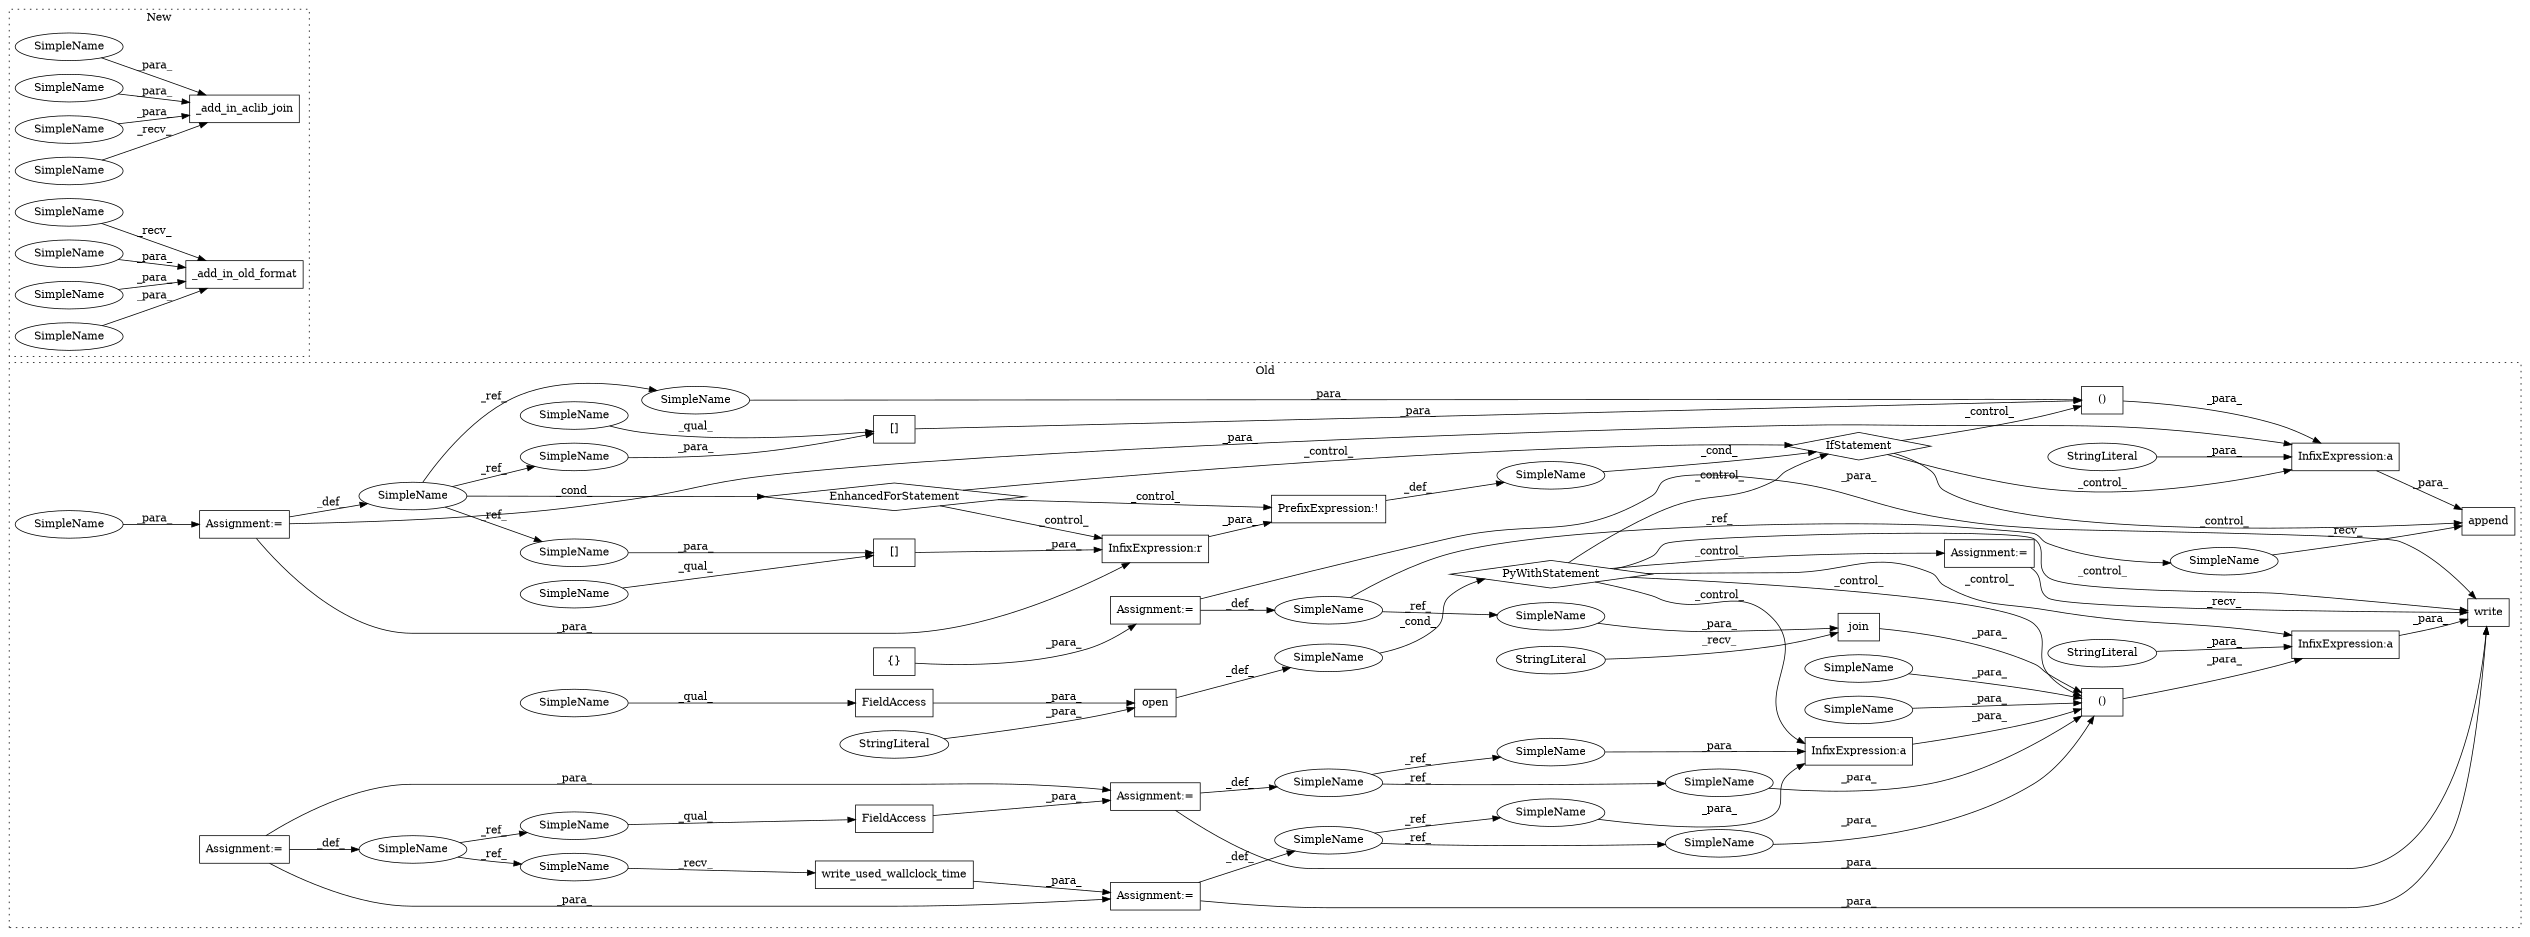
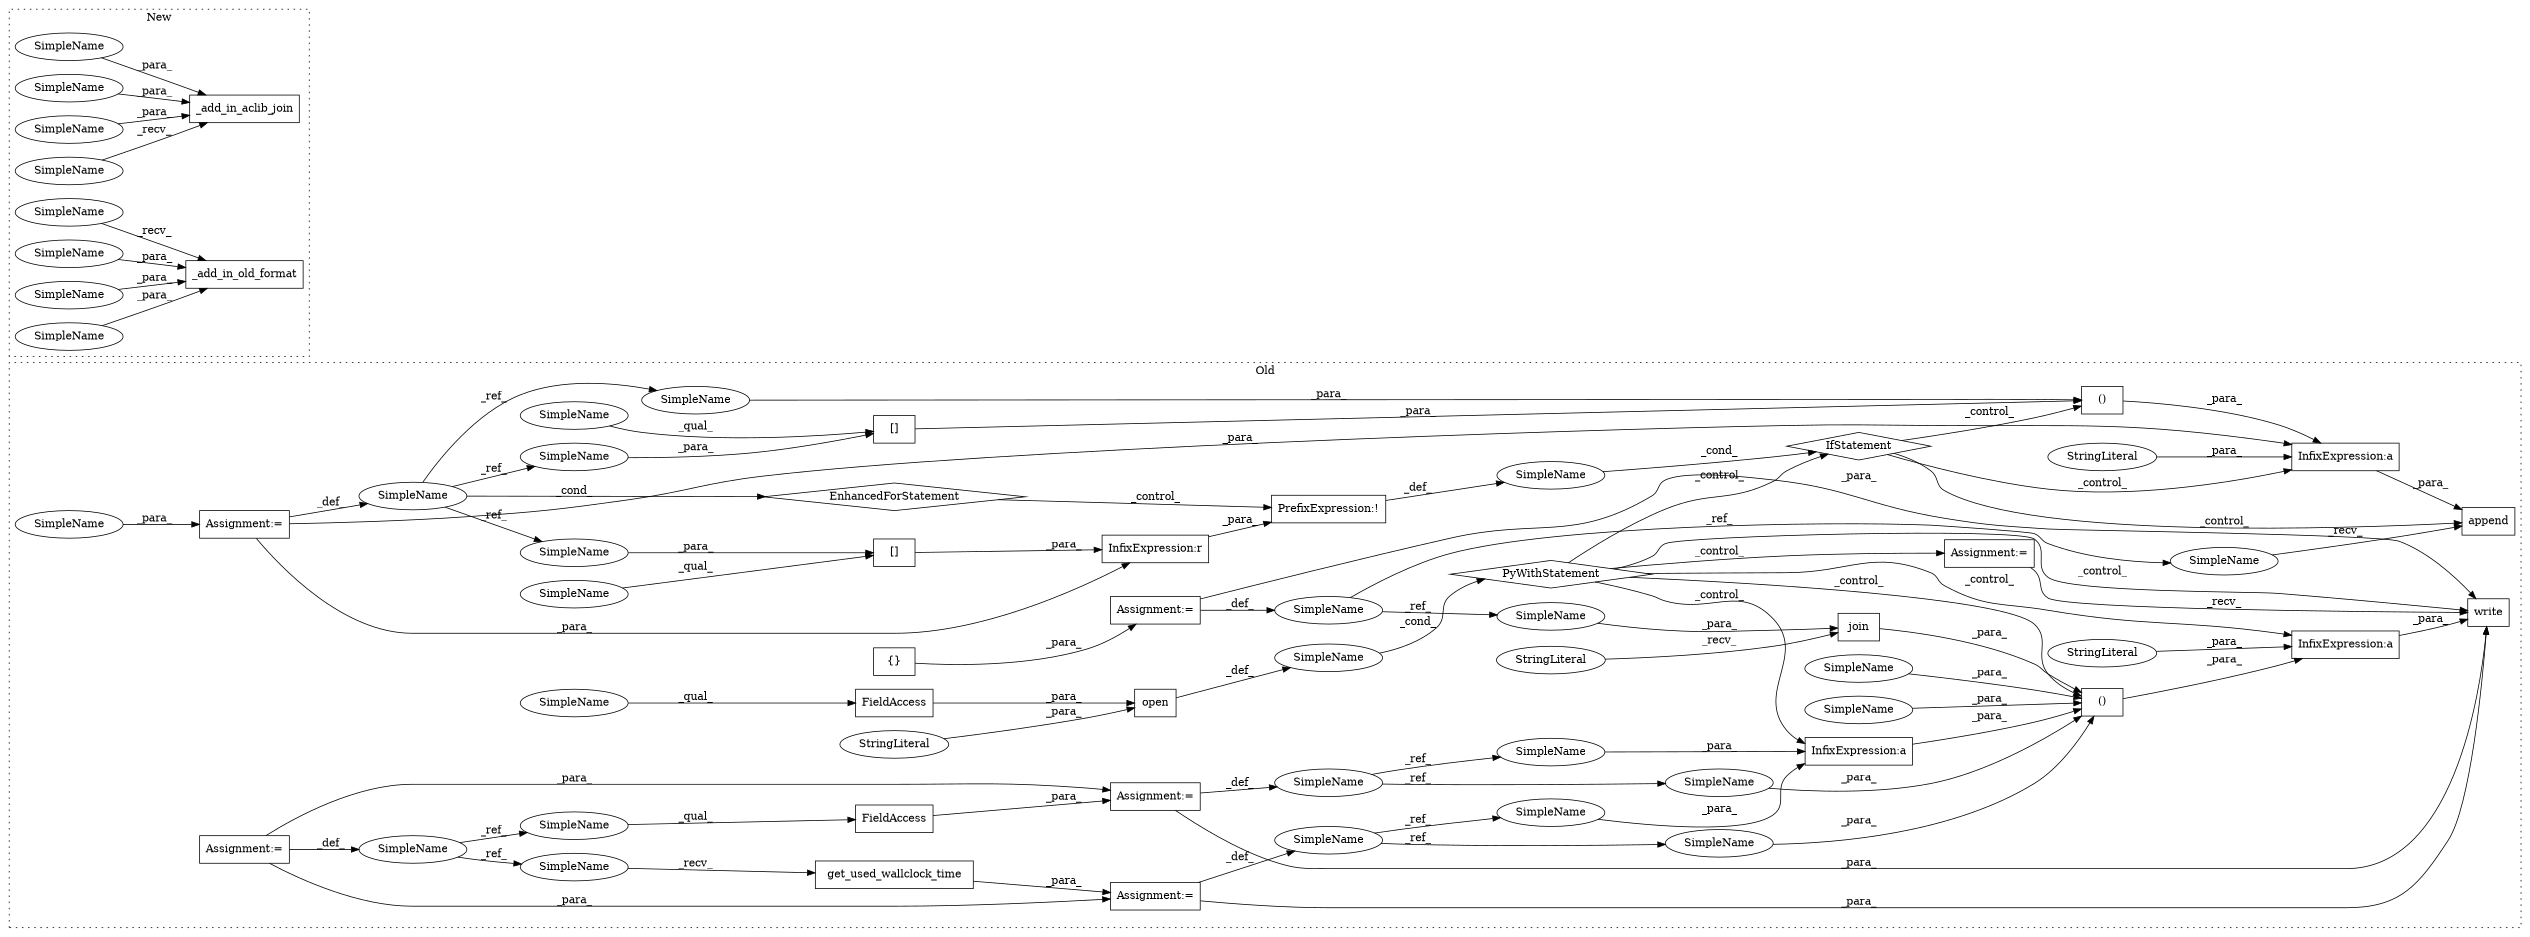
(1373, 458) -> none
(1017, 521) -> none
(894, 875) -> (894, 875)
